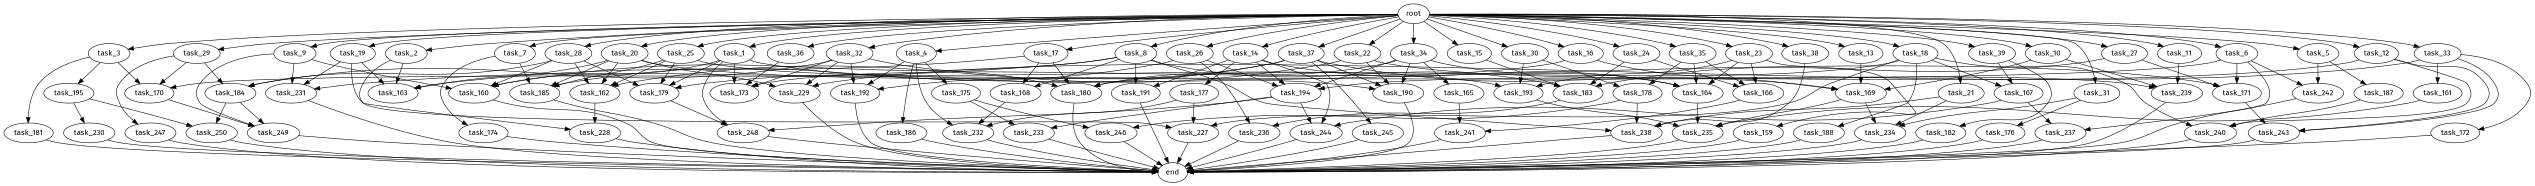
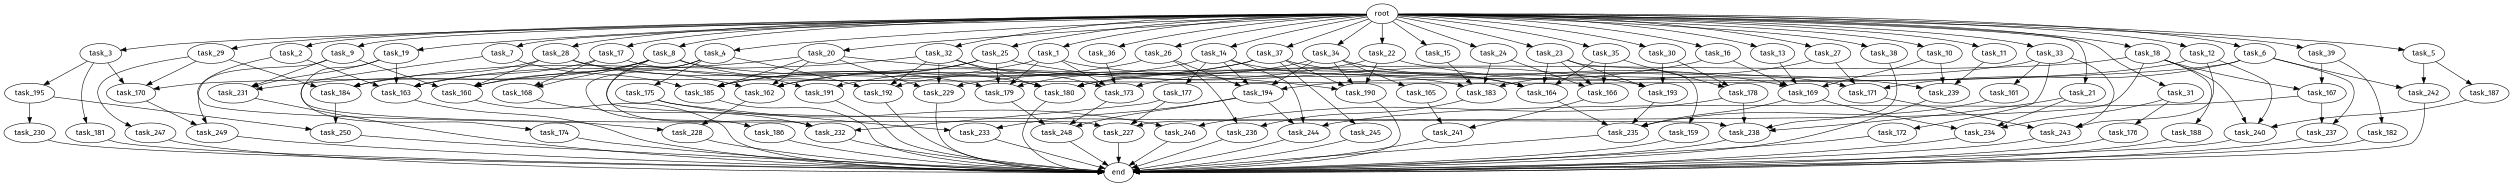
(703, 92) -> (1091, 111)
(250, 111) -> none
none -> (686, 147)
